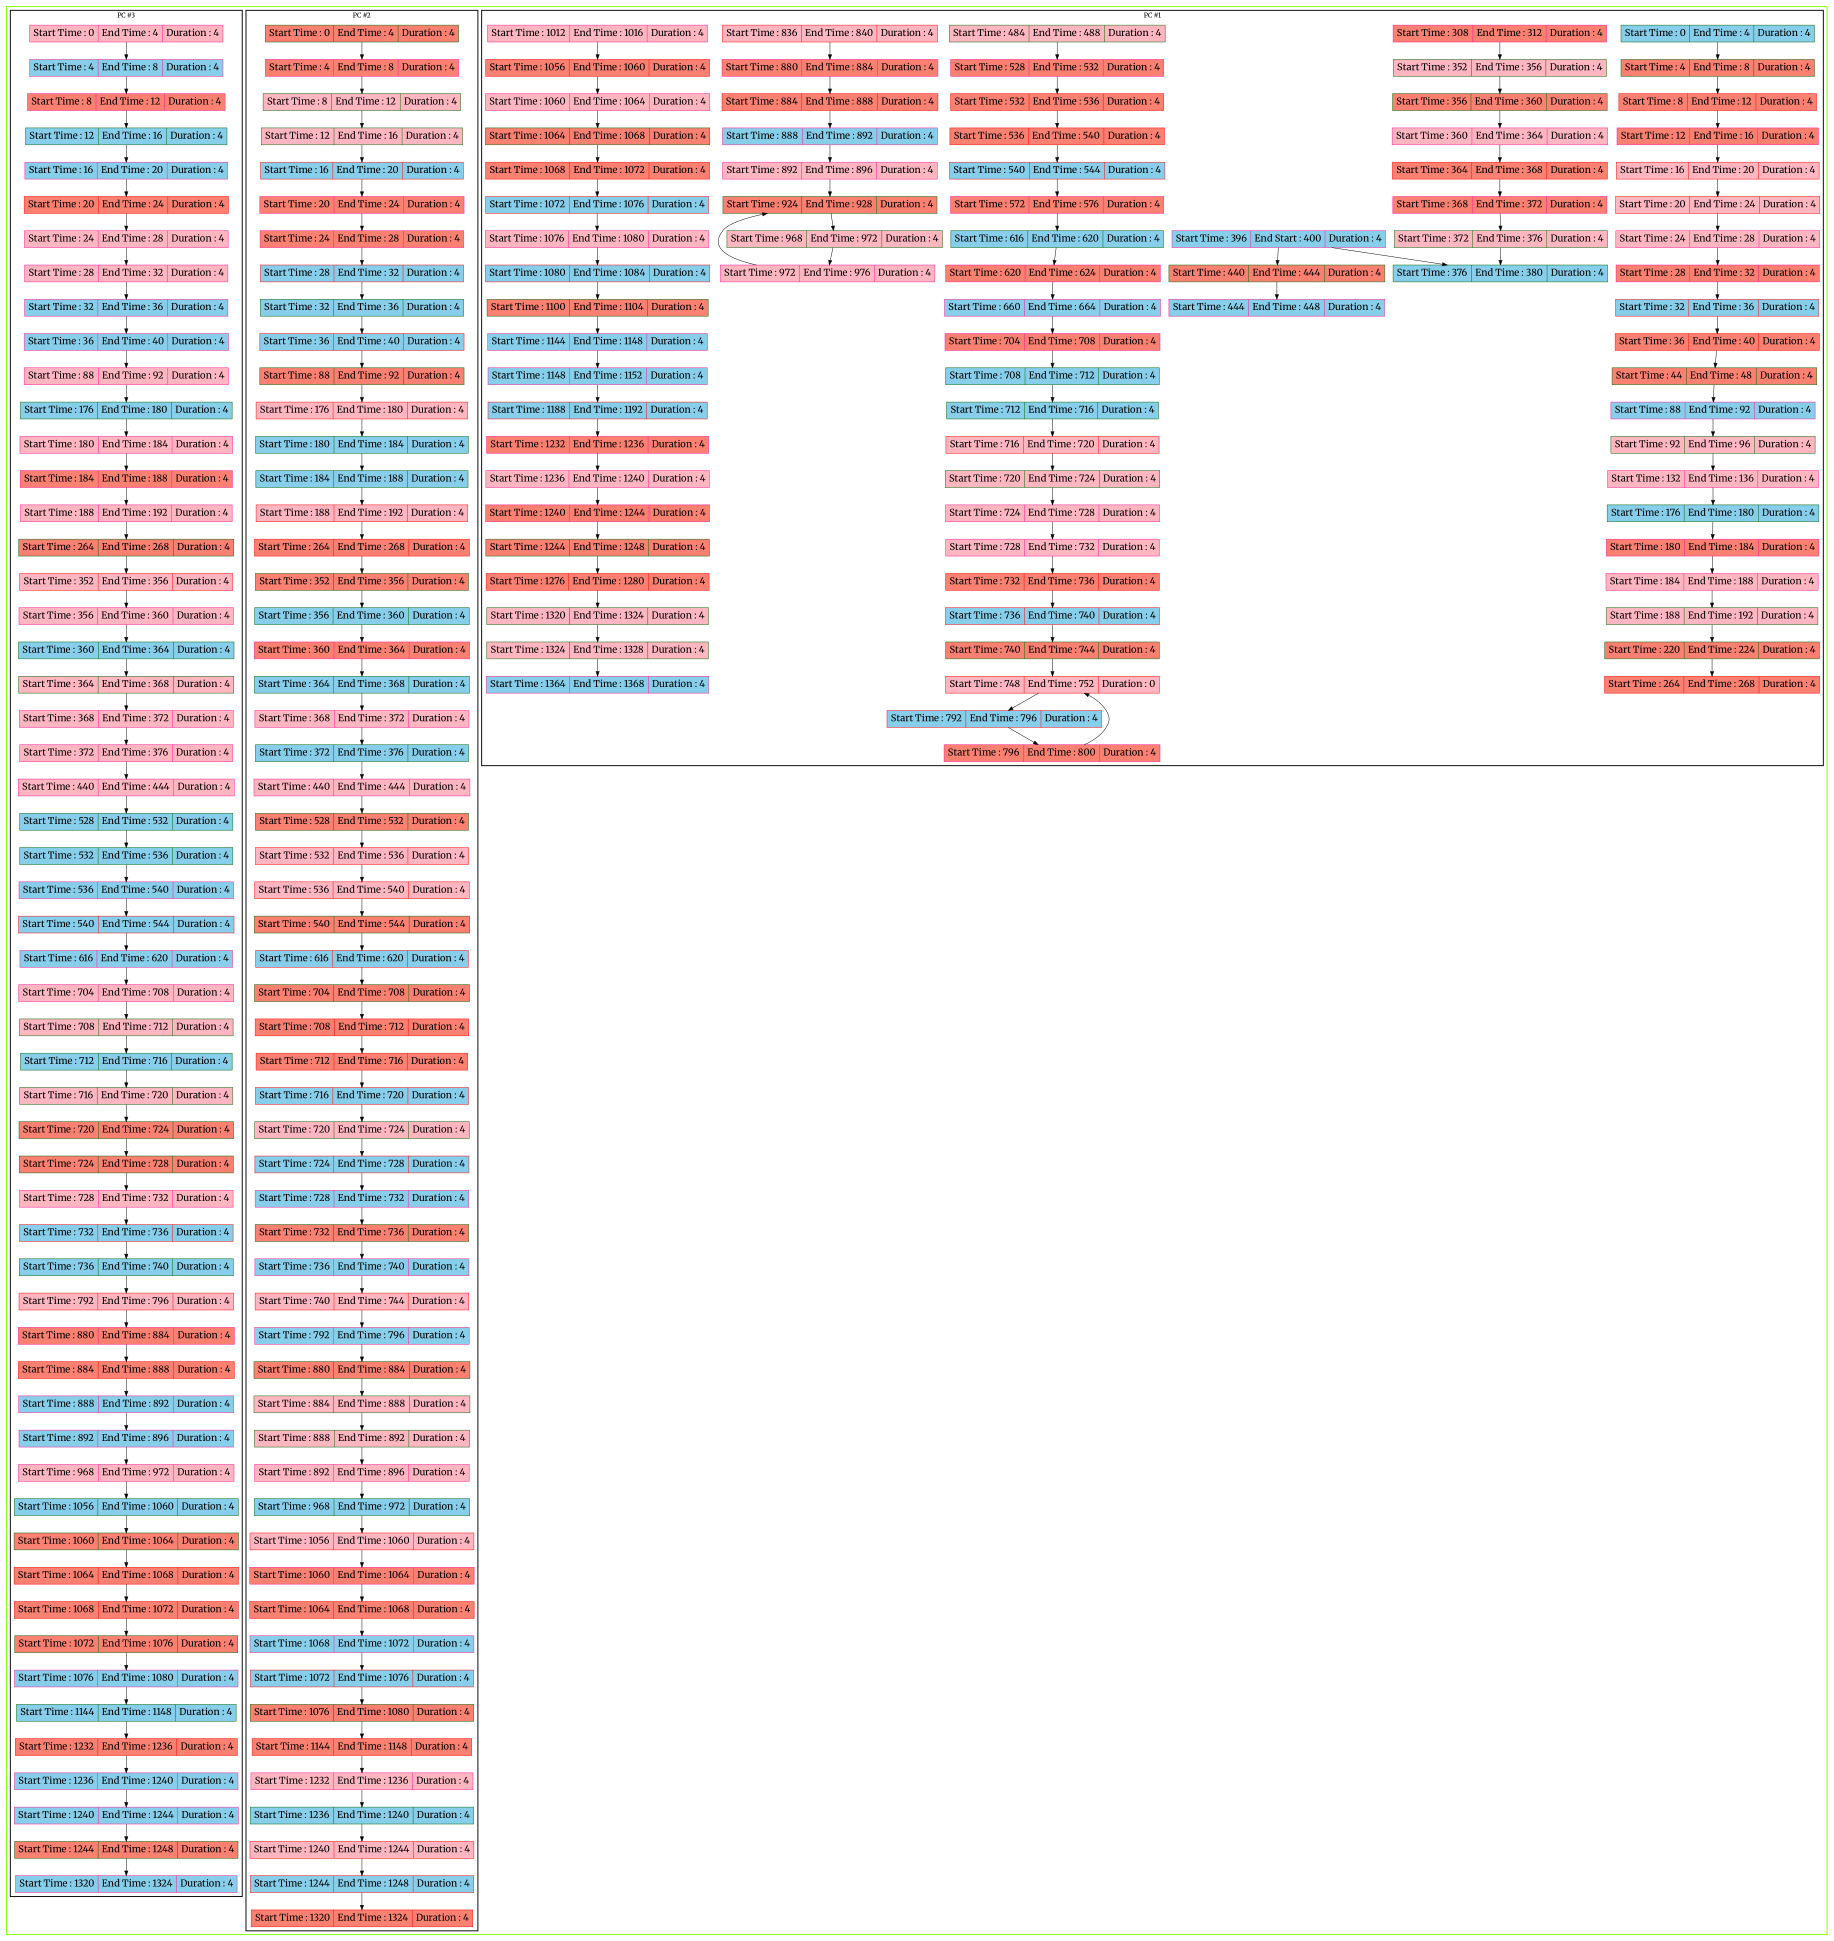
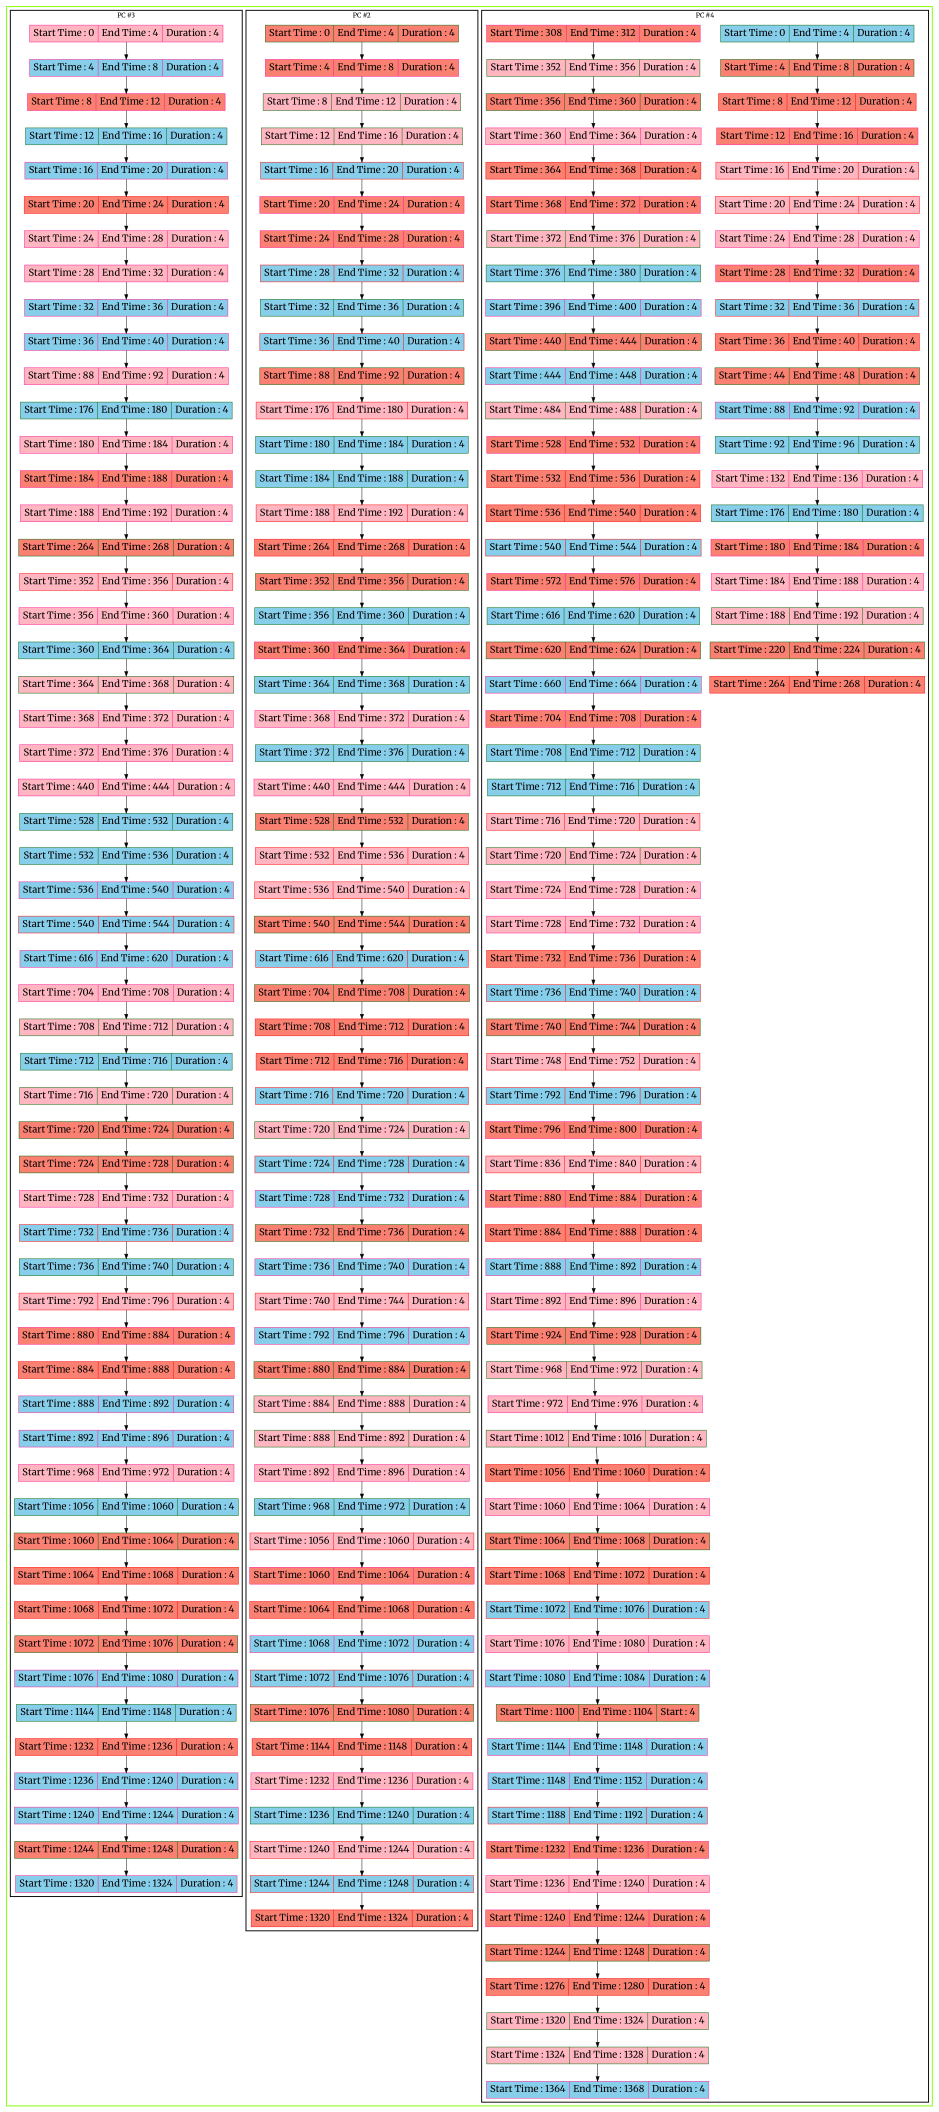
(1152, 16) -> (705, 16)
(598, 34) -> (596, 1439)
(719, 237) -> (596, 1419)
(1288, 239) -> (603, 307)
(1387, 256) -> (593, 288)
(598, 273) -> (598, 1678)
(1053, 273) -> (593, 650)
(678, 307) -> (678, 1712)
none -> (593, 391)
(1713, 445) -> (817, 445)
(1129, 684) -> (670, 1061)
(1109, 721) -> (593, 1145)
